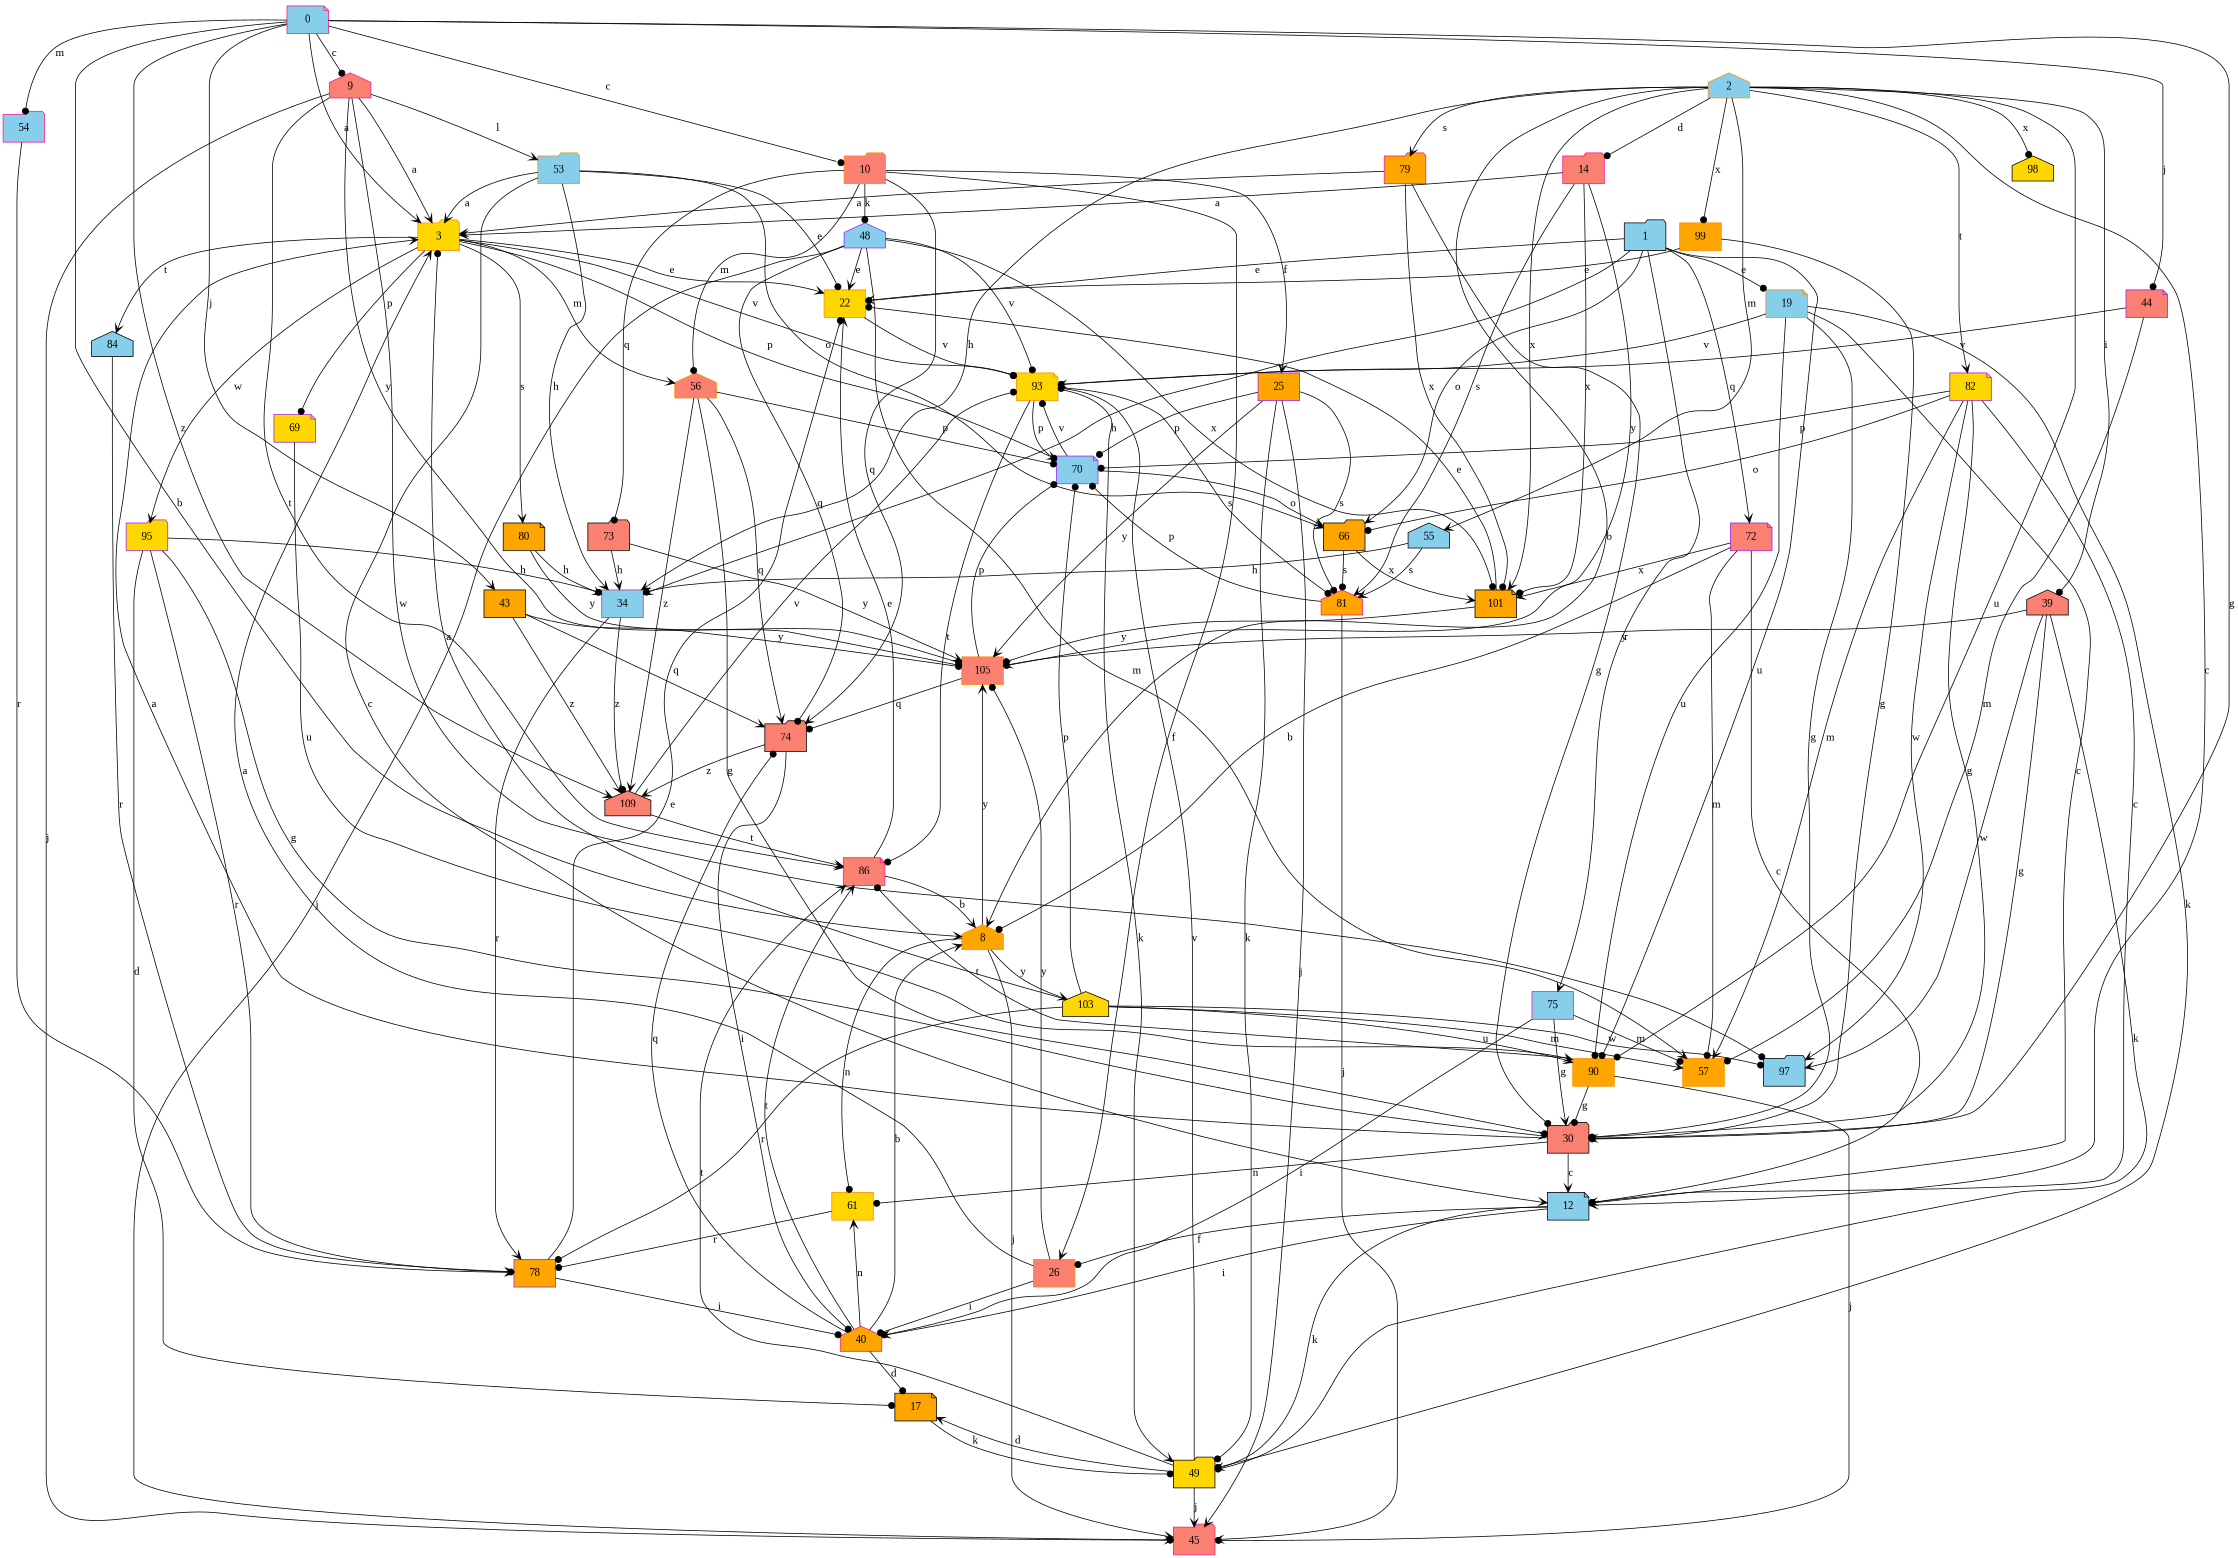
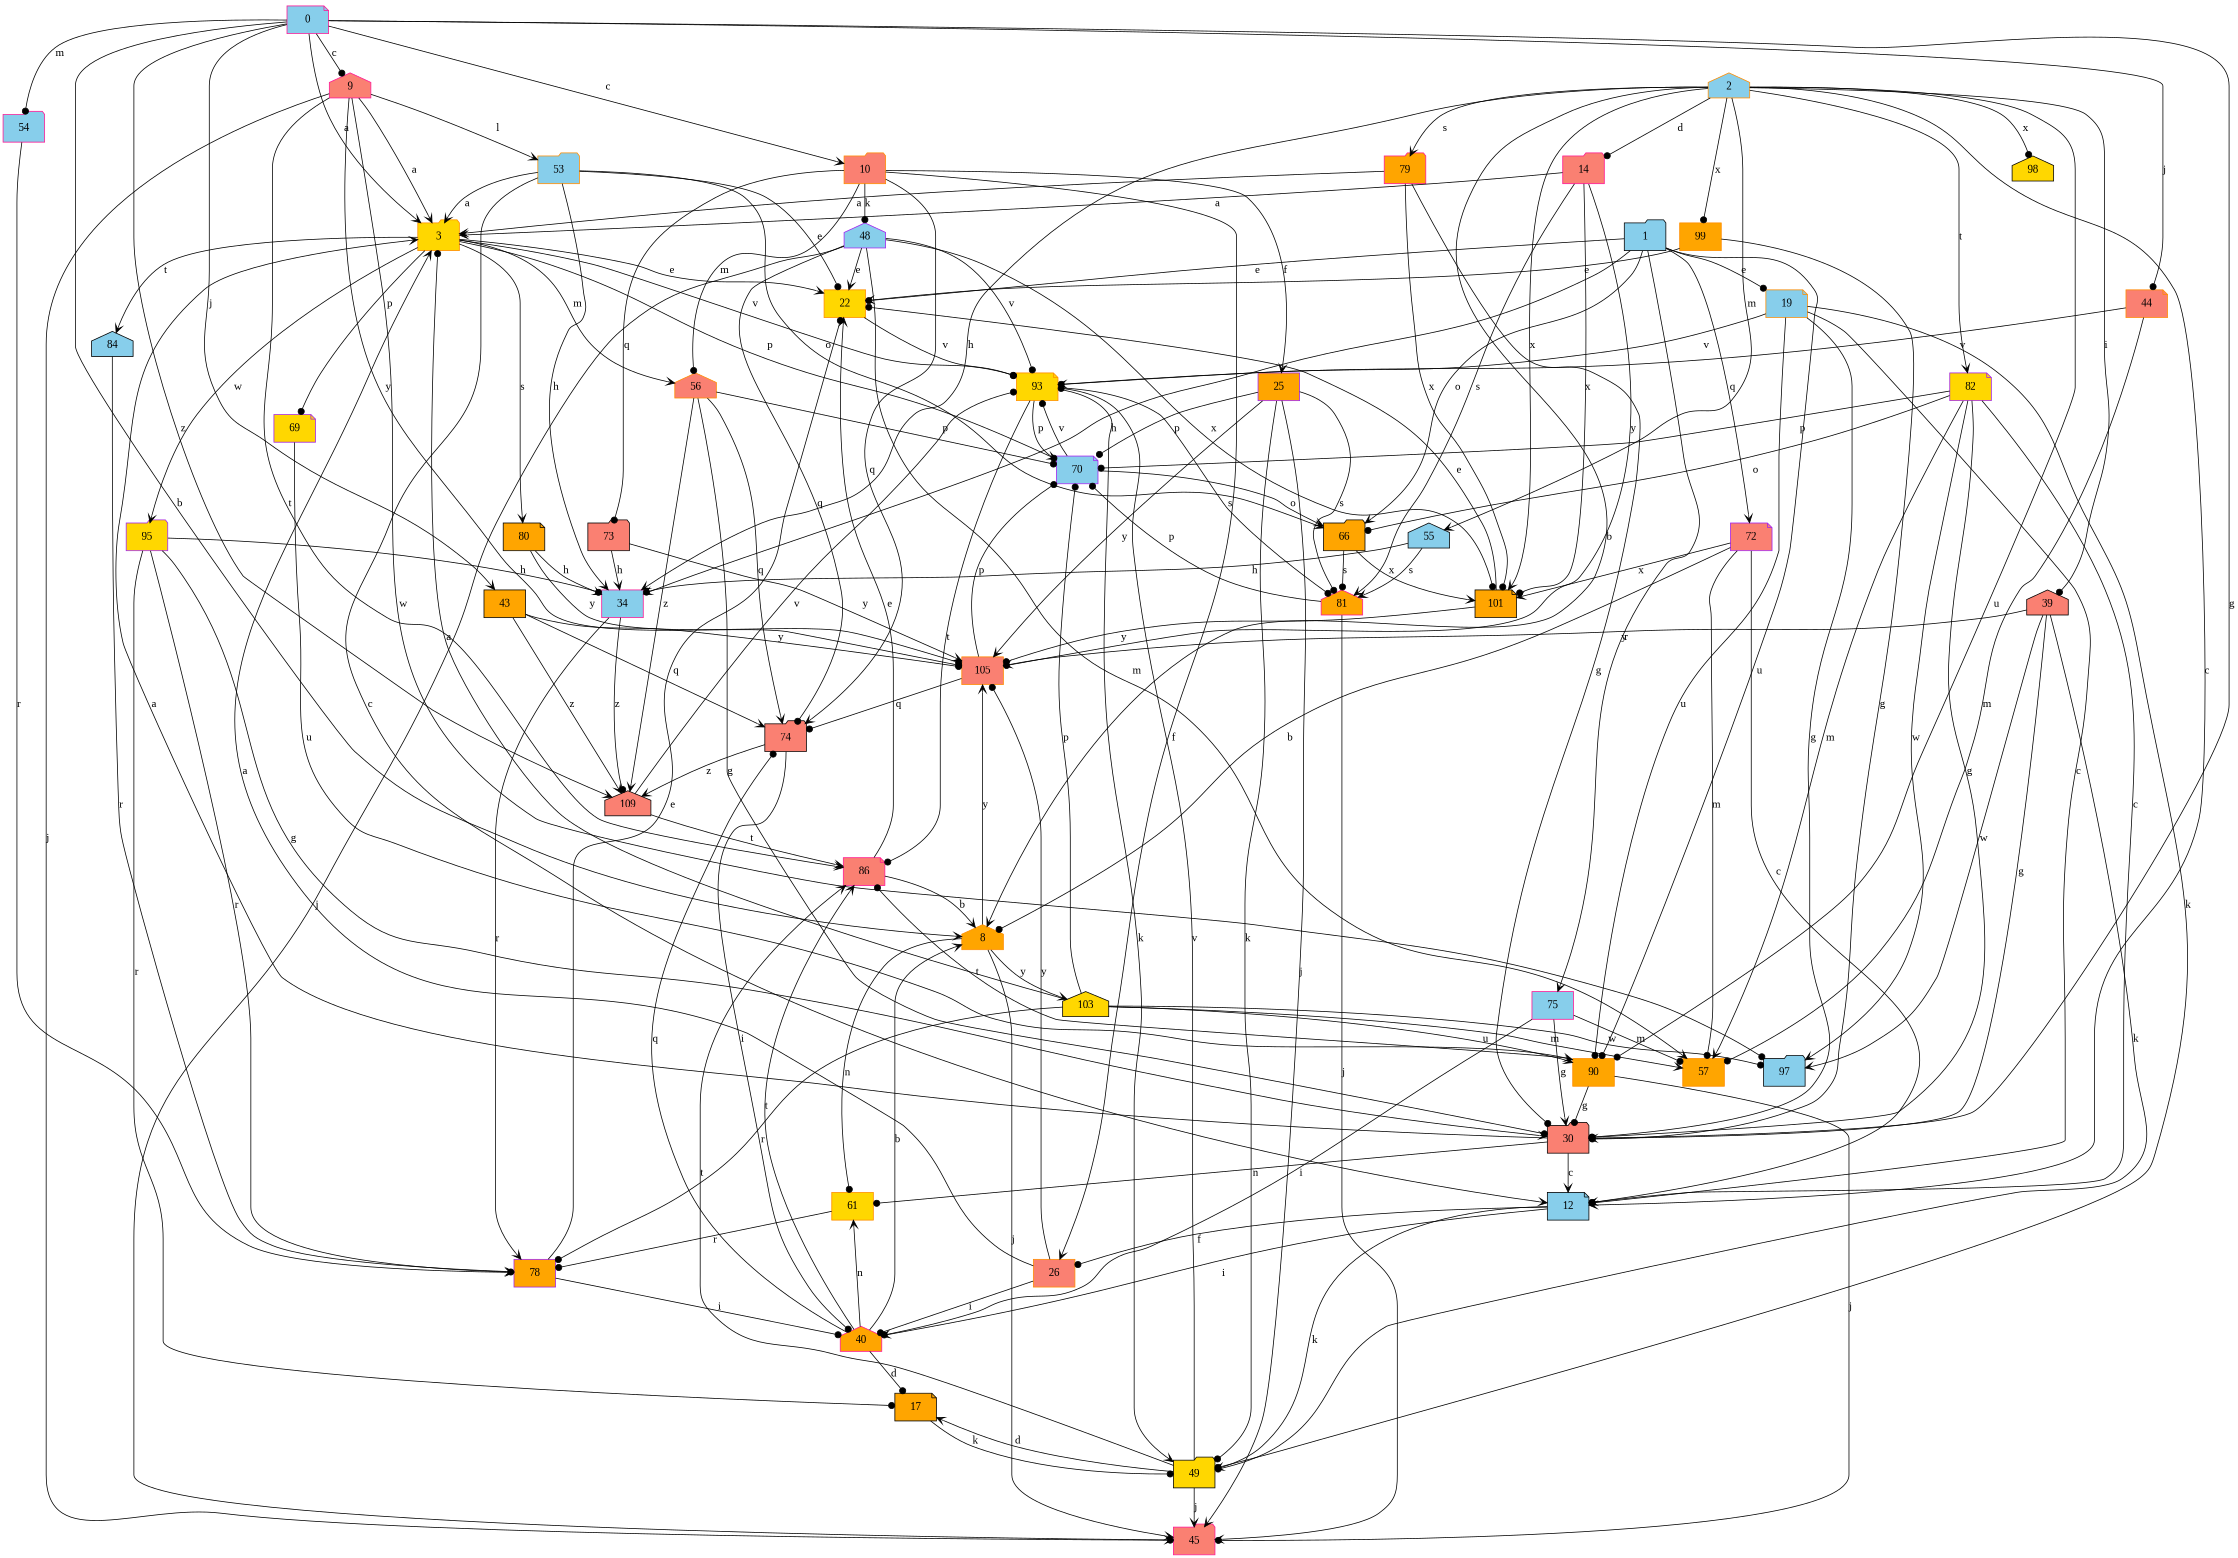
(583, 94) -> (583, 94)
(2147, 304) -> (2147, 304)
(137, 972) -> (137, 972)
